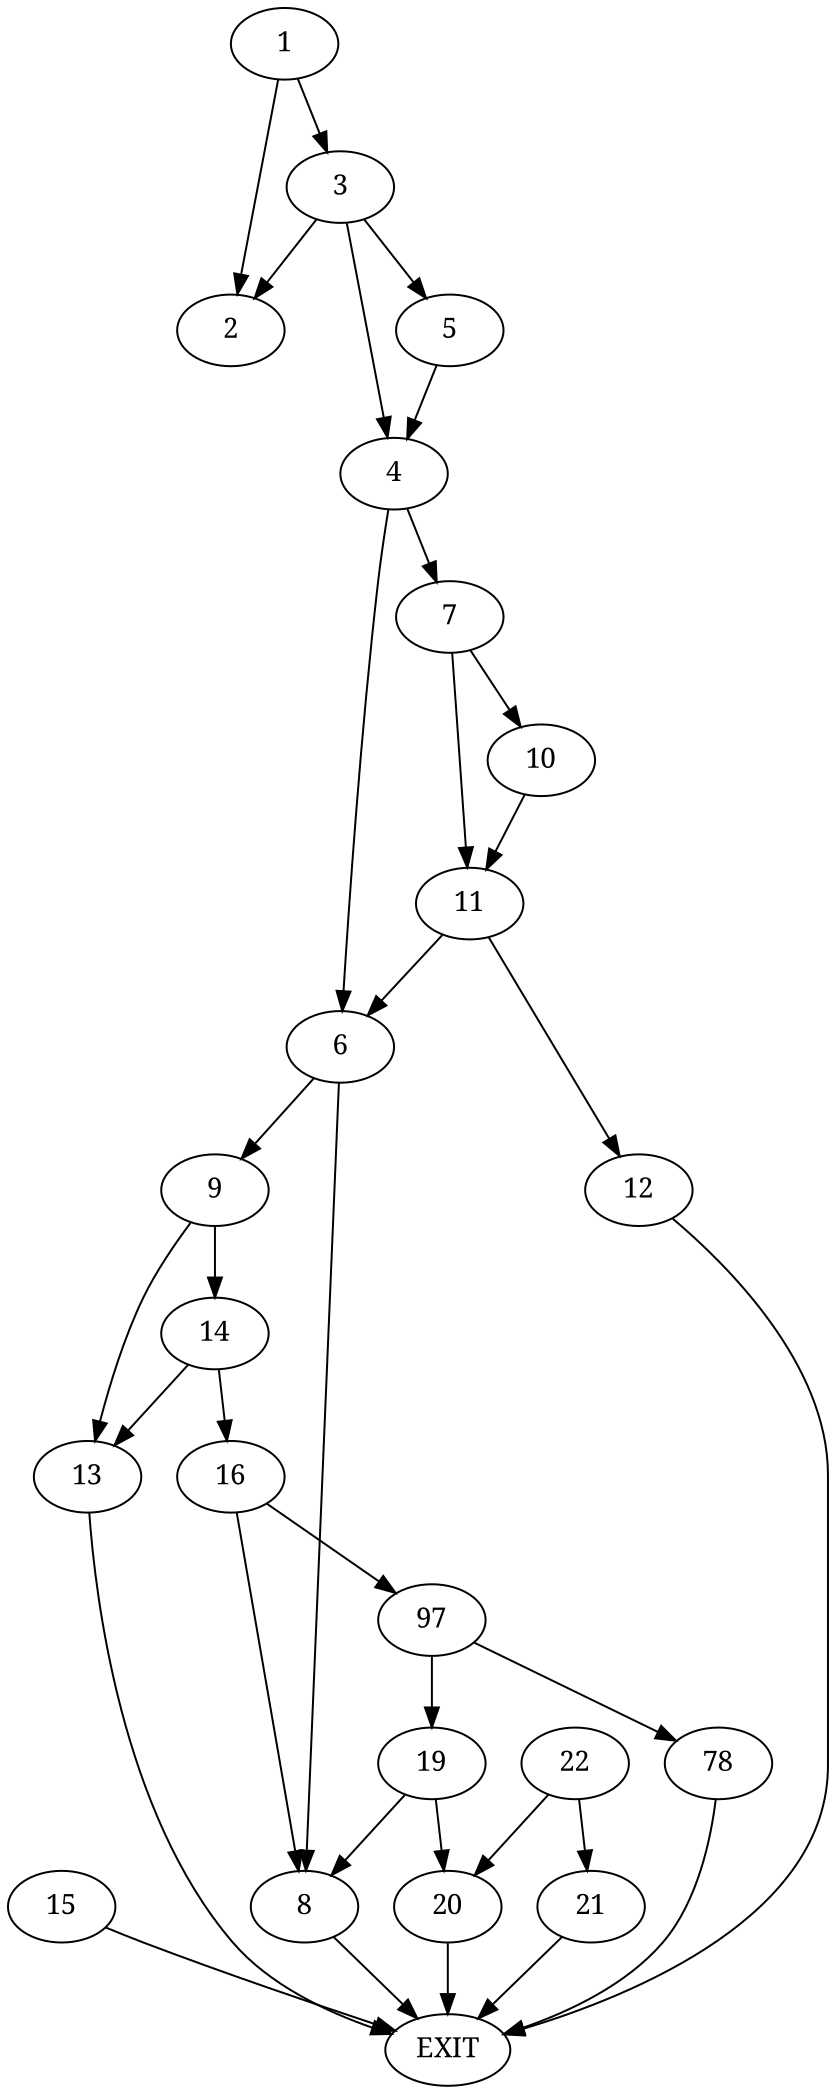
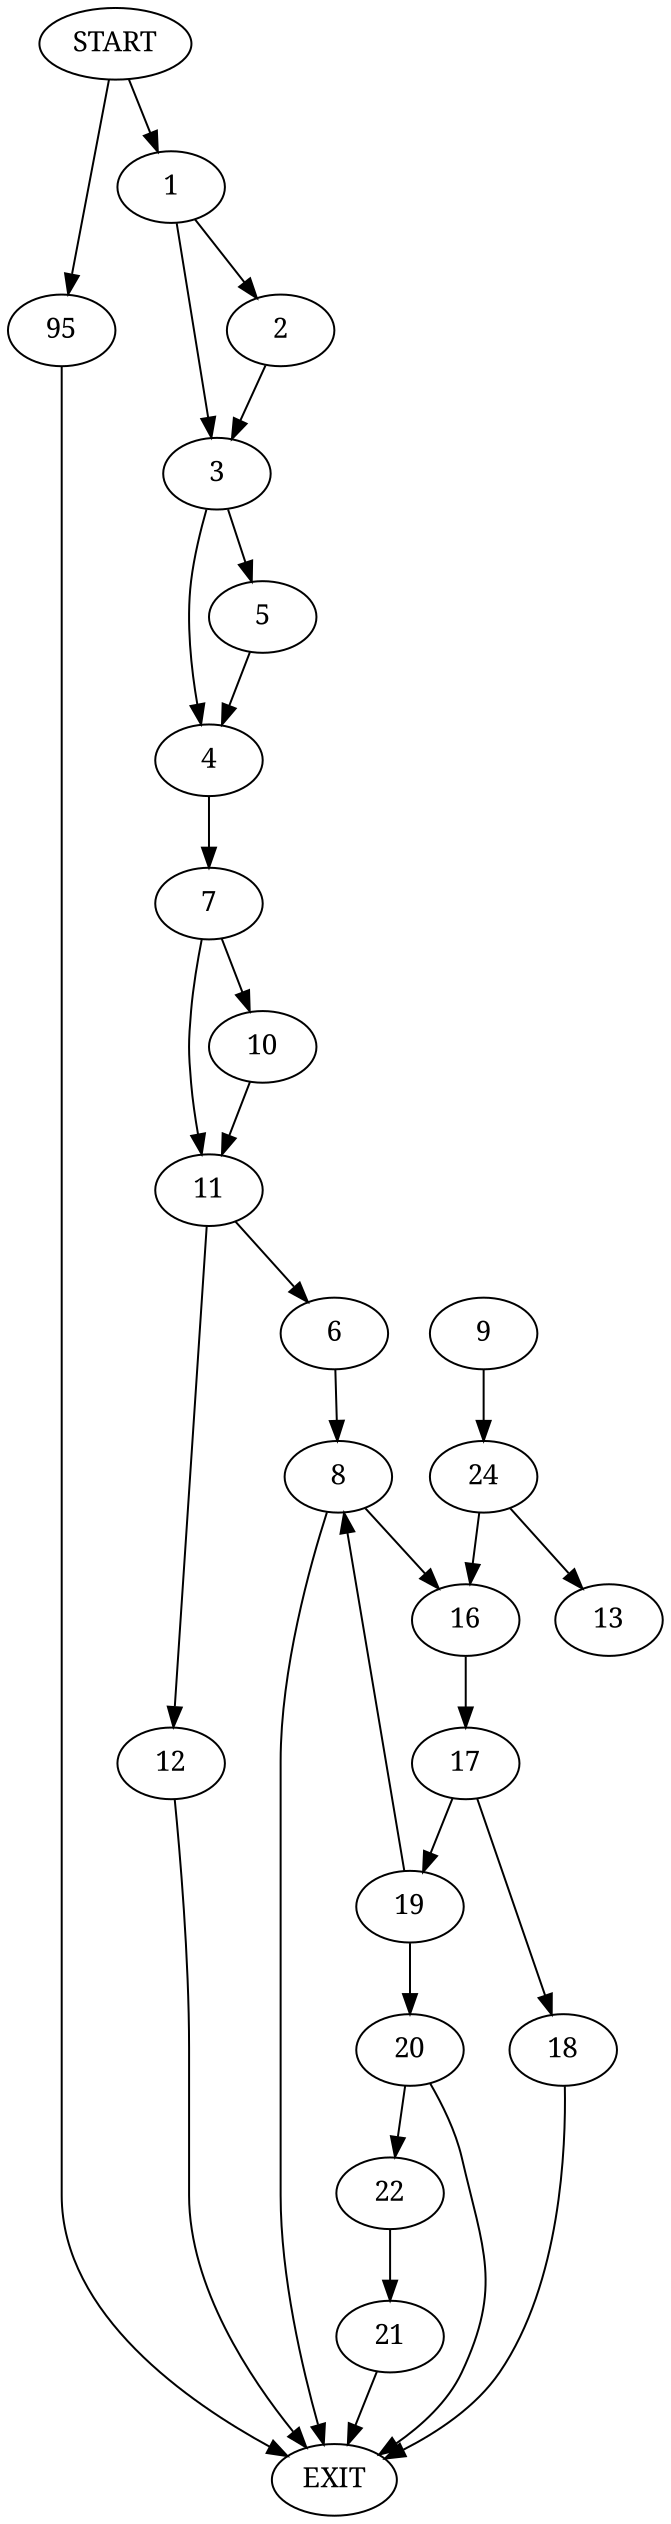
none -> (115, 44)
(292, 251) -> (253, 393)
(361, 750) -> none
(285, 1111) -> none
(135, 1317) -> none
(215, 1333) -> (484, 1477)
(432, 1620) -> (466, 1763)
(266, 1682) -> (395, 1541)
(718, 1763) -> (563, 2050)
(158, 1816) -> none
(518, 1828) -> (402, 2111)
(62, 1907) -> (62, 330)
